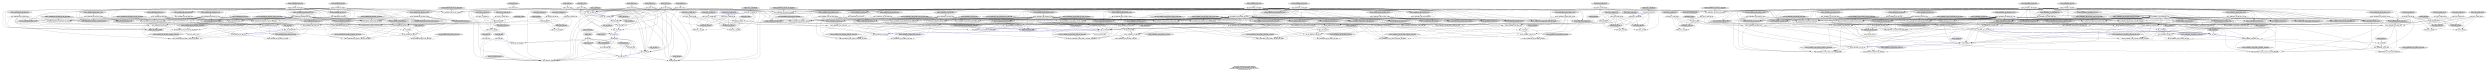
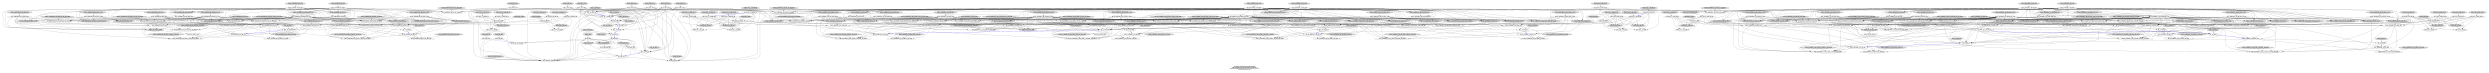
none -> (614, 12)
